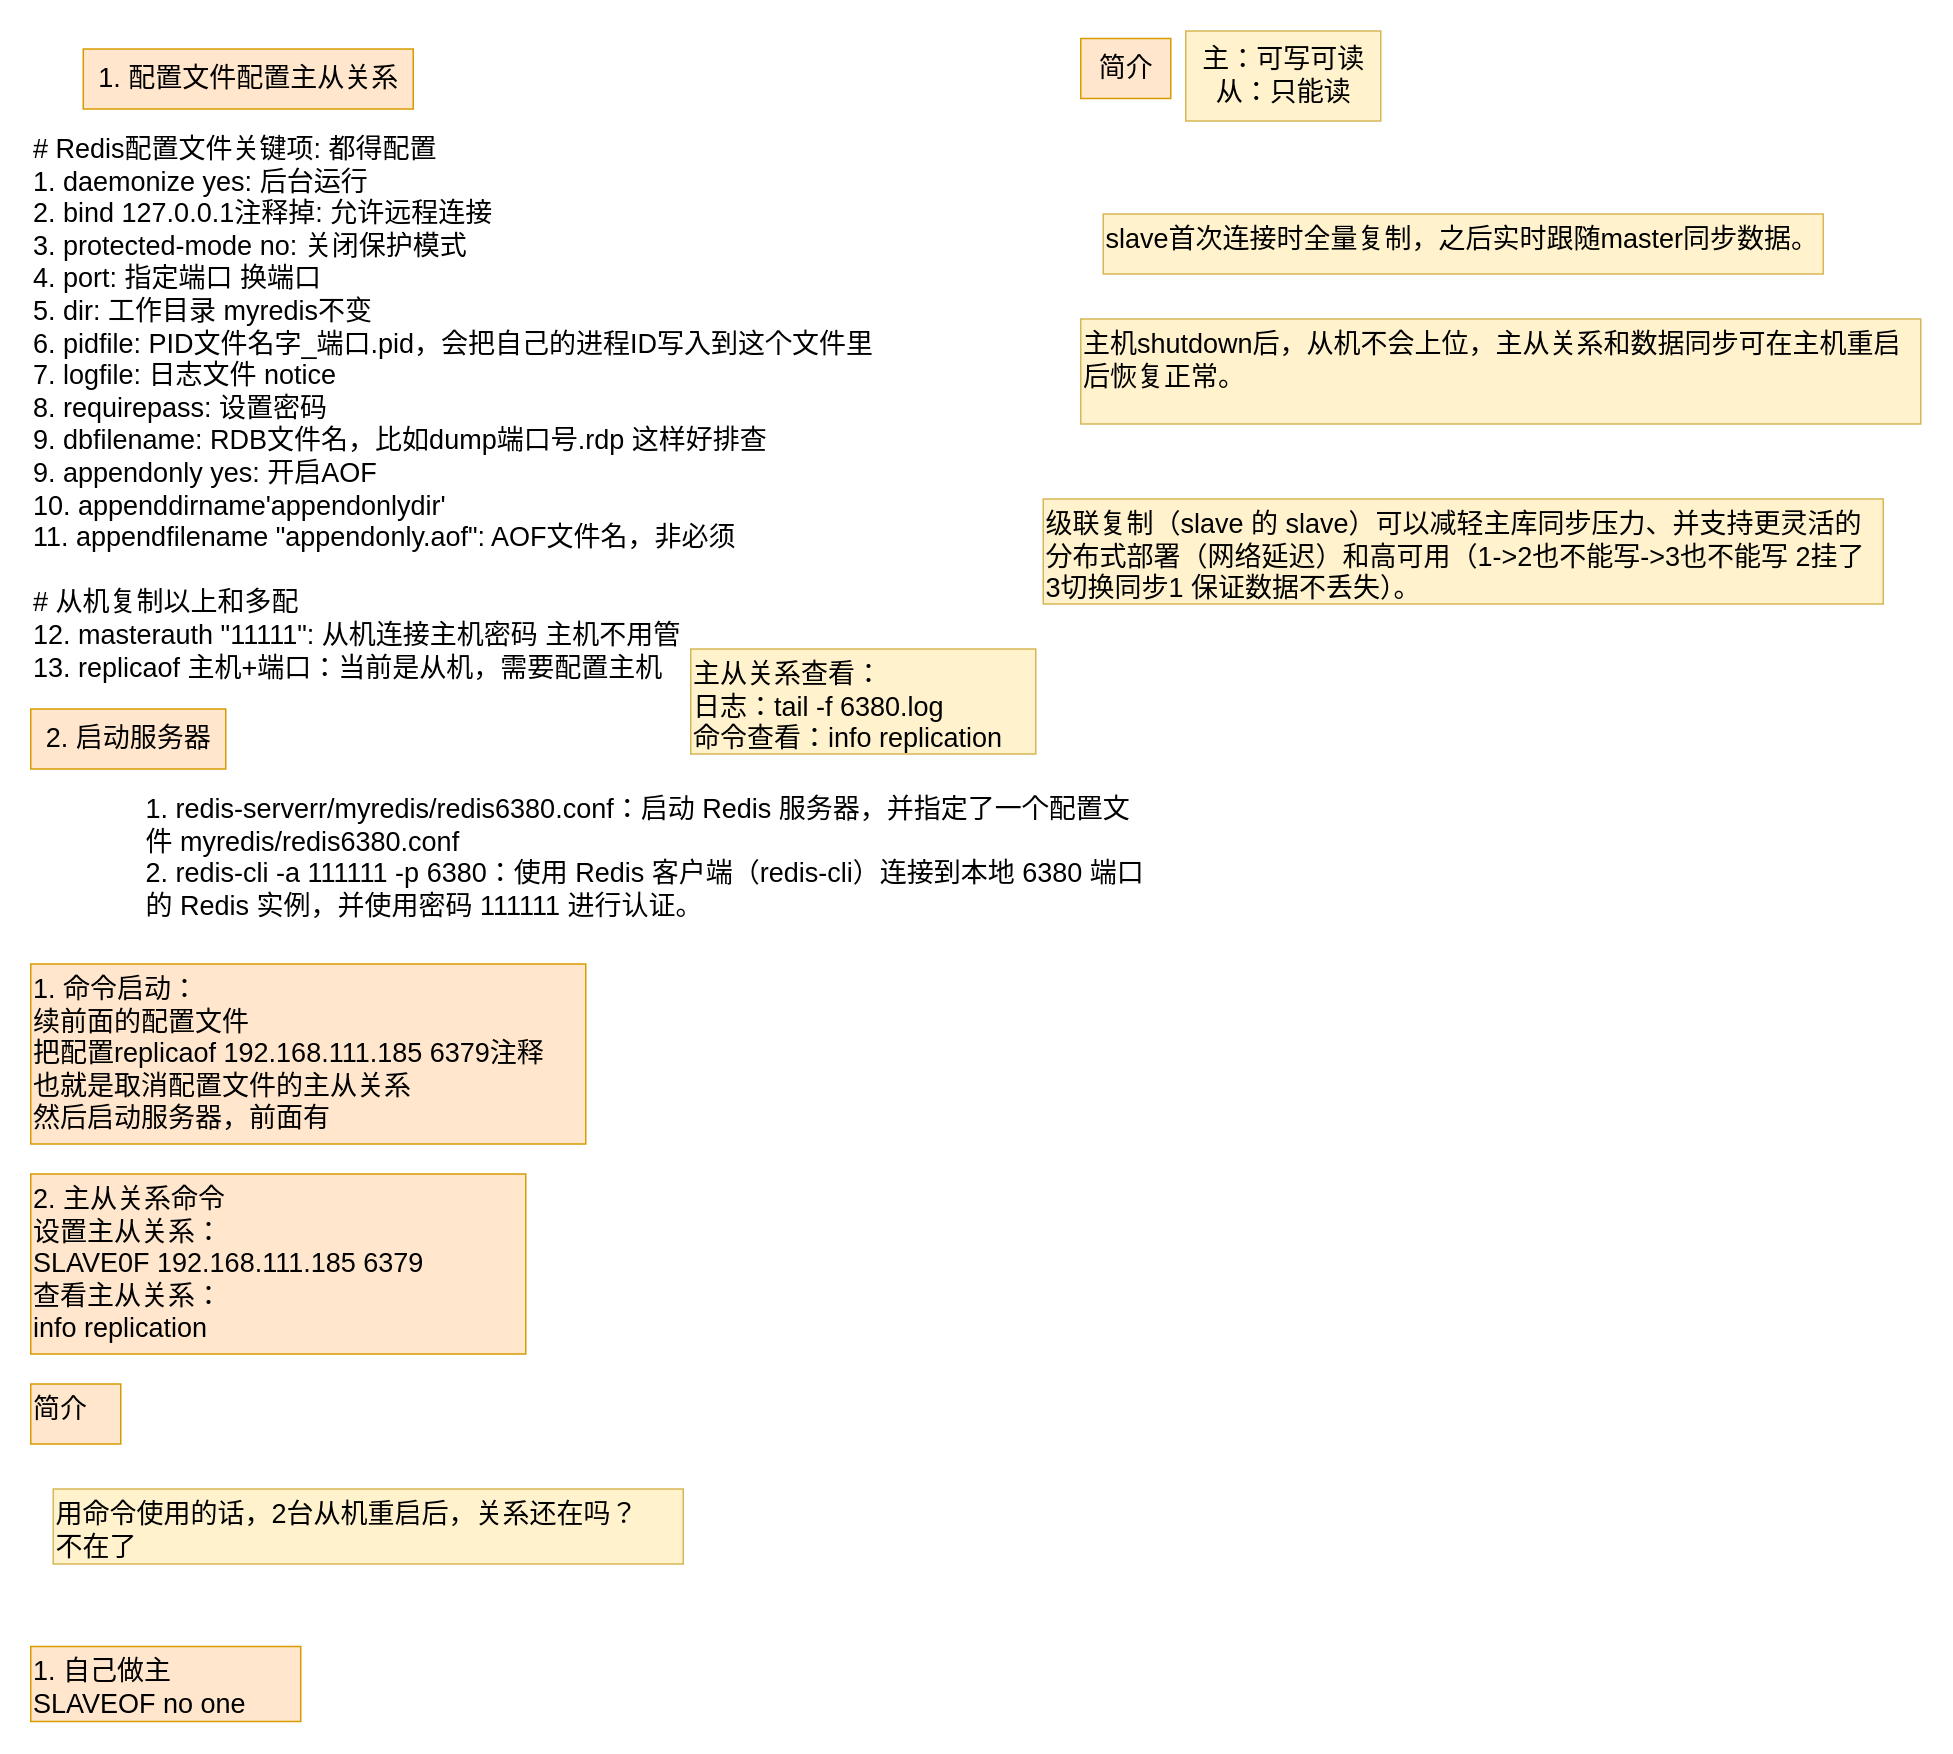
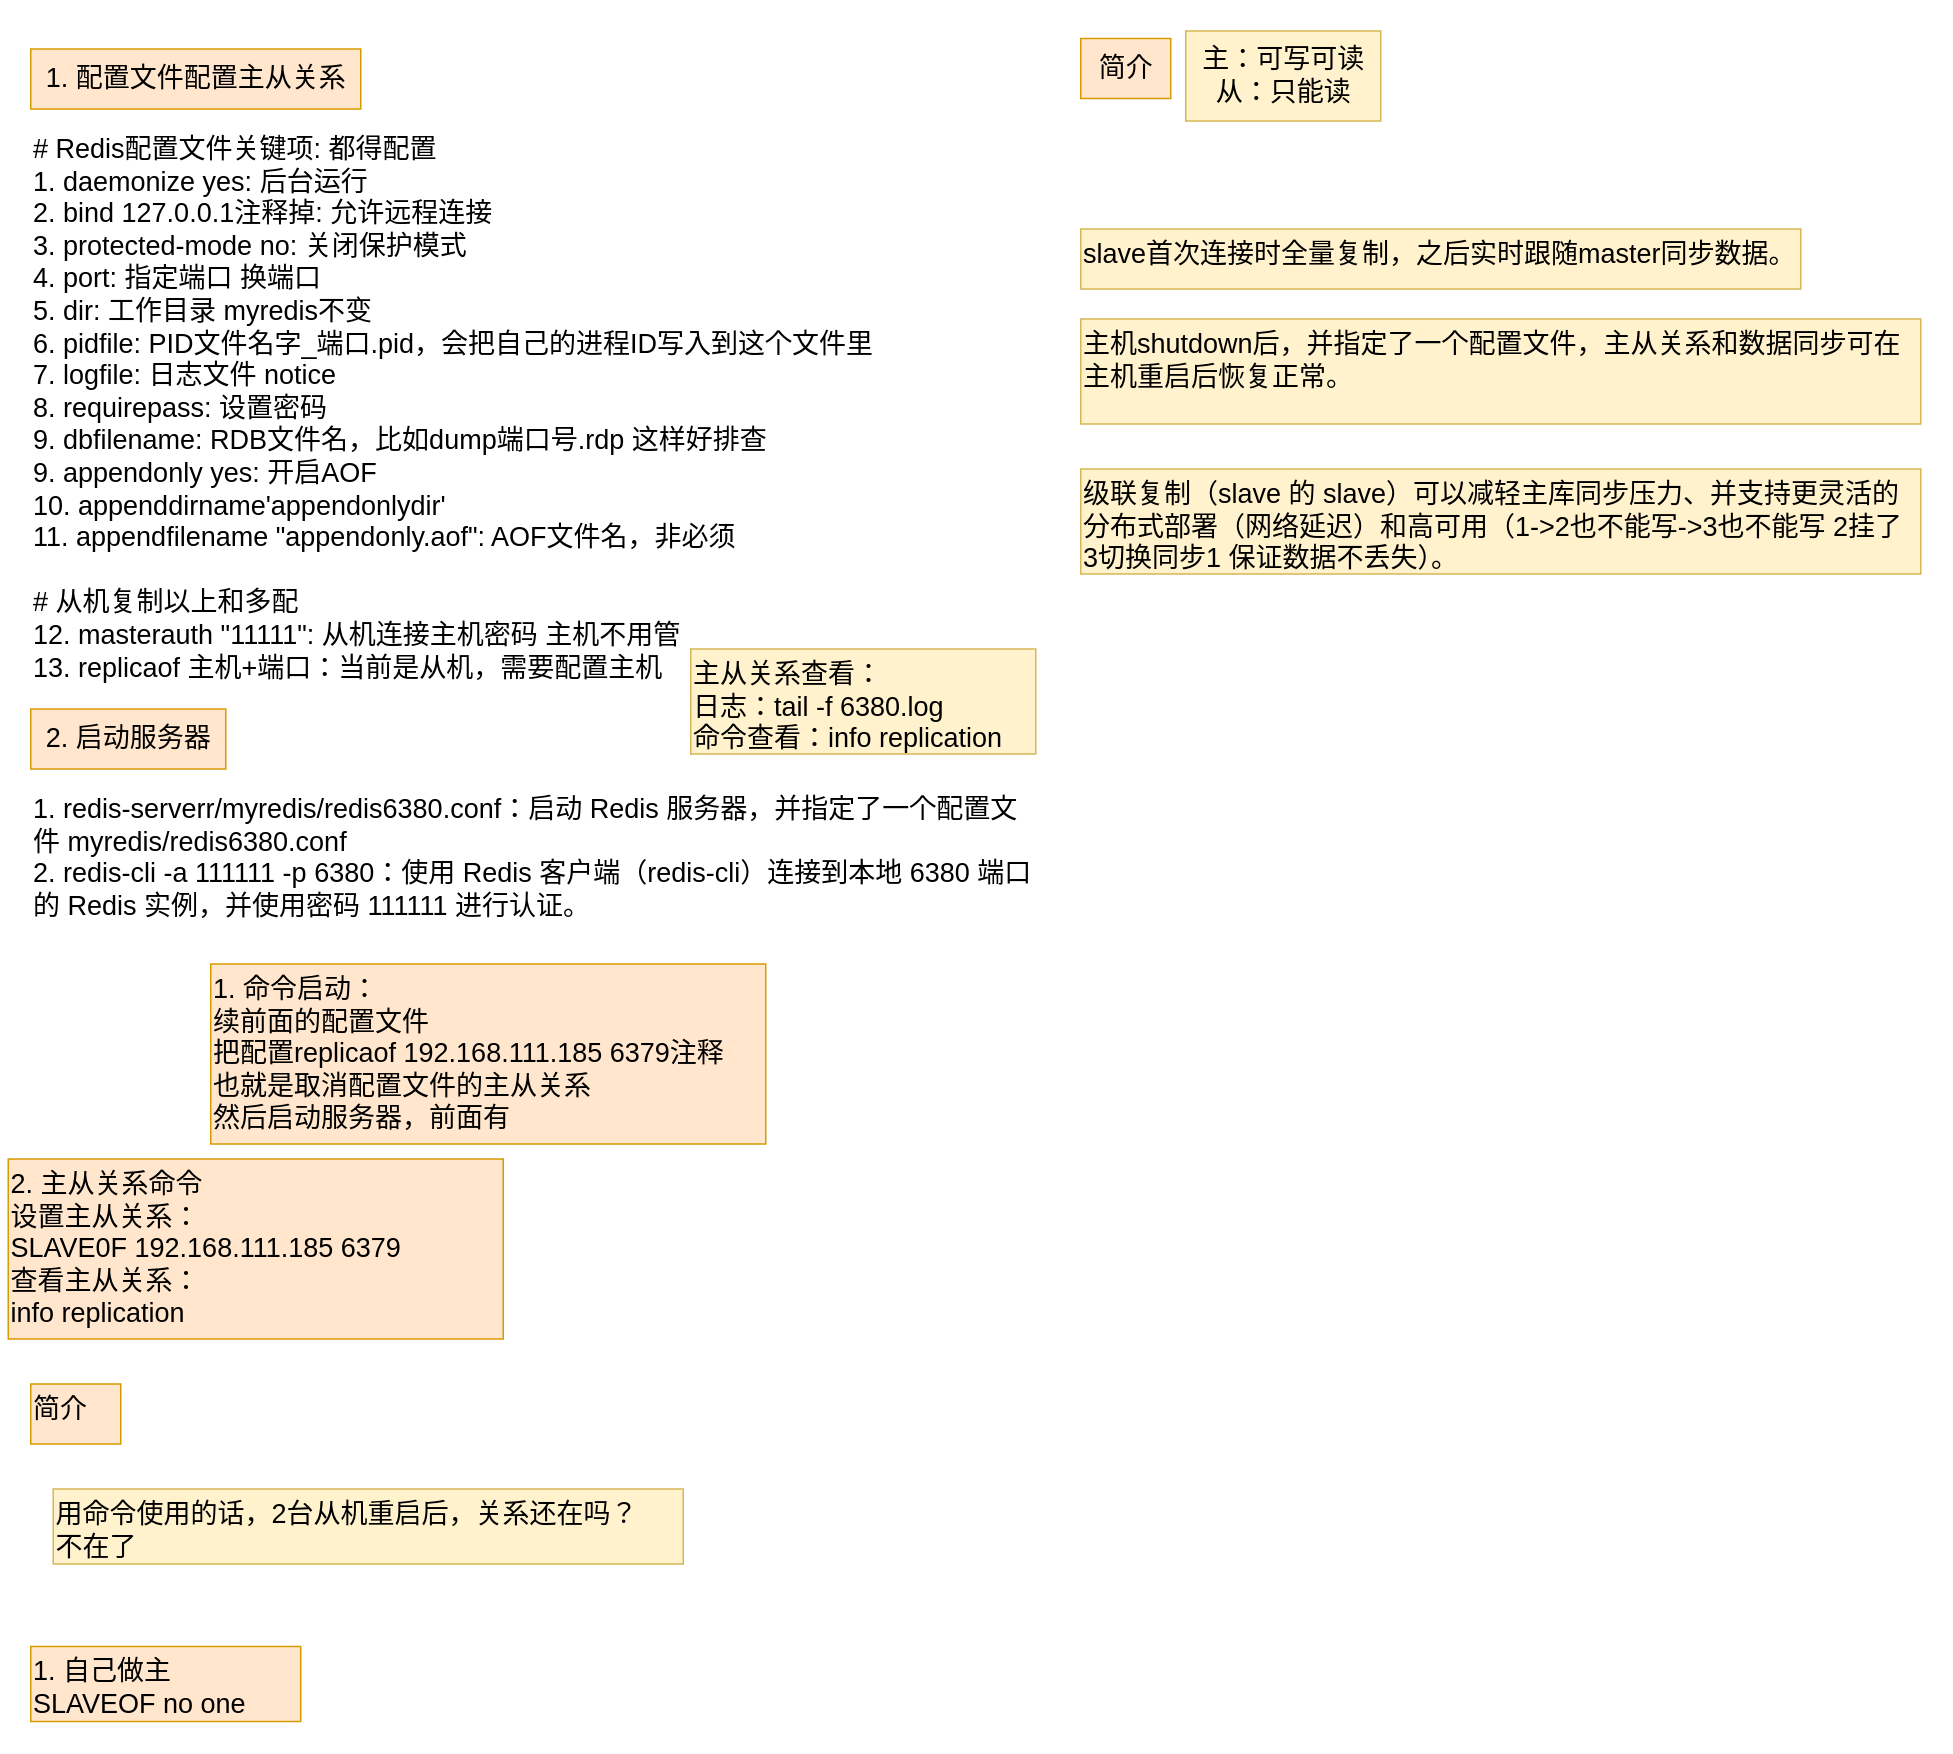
(248, 79) -> (196, 79)
(1463, 244) -> (1441, 259)
(1502, 362) -> (1502, 362)
(1463, 551) -> (1501, 521)
(646, 866) -> (533, 866)
(308, 1054) -> (488, 1054)
(278, 1264) -> (256, 1249)
